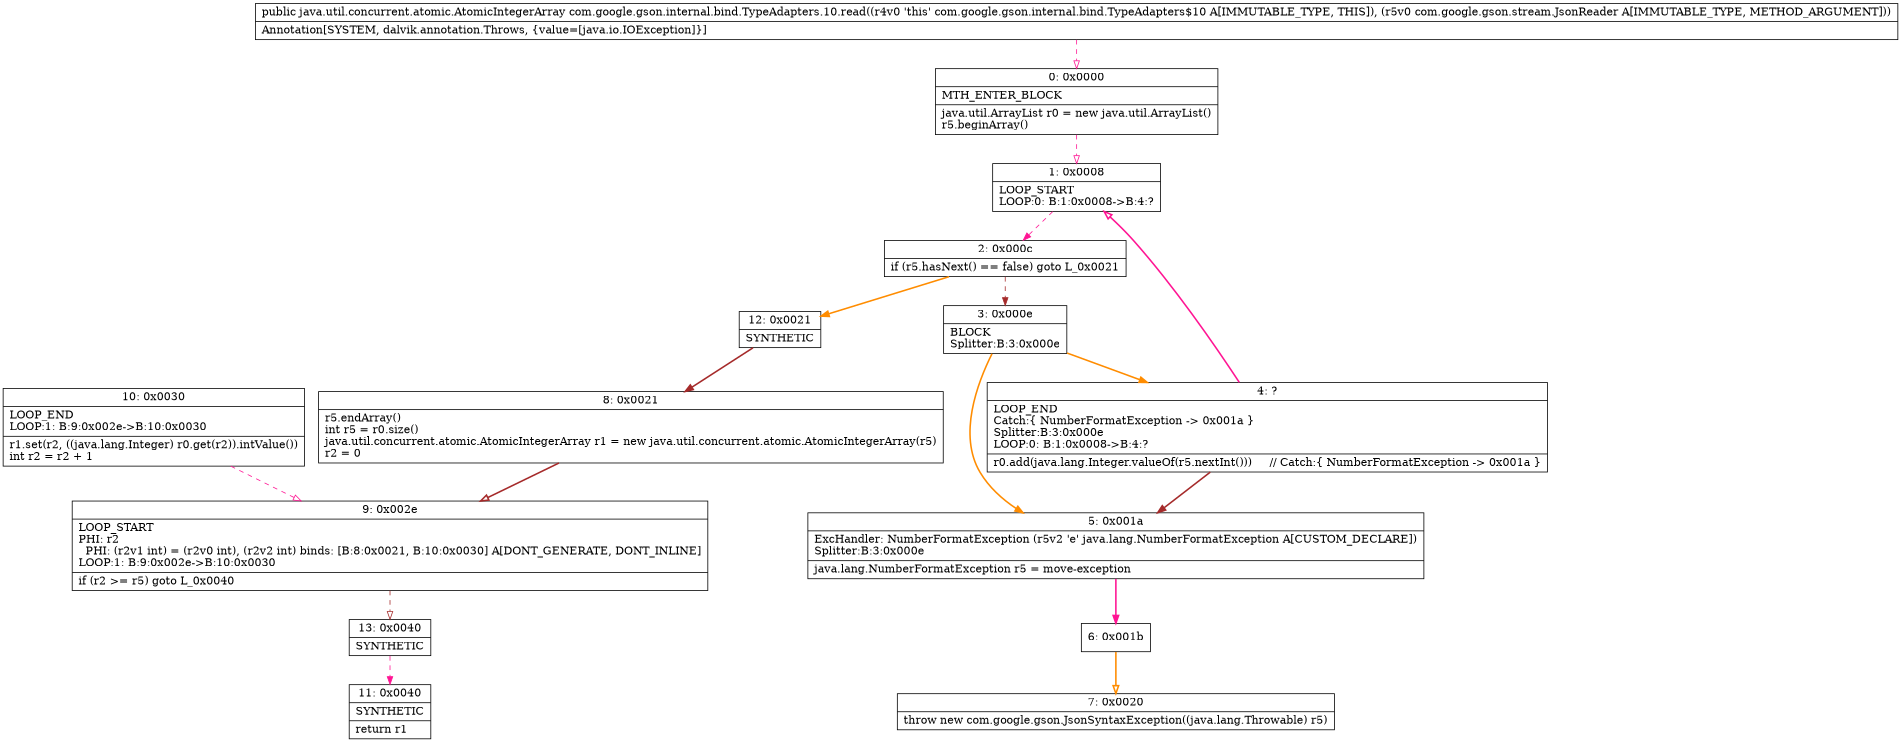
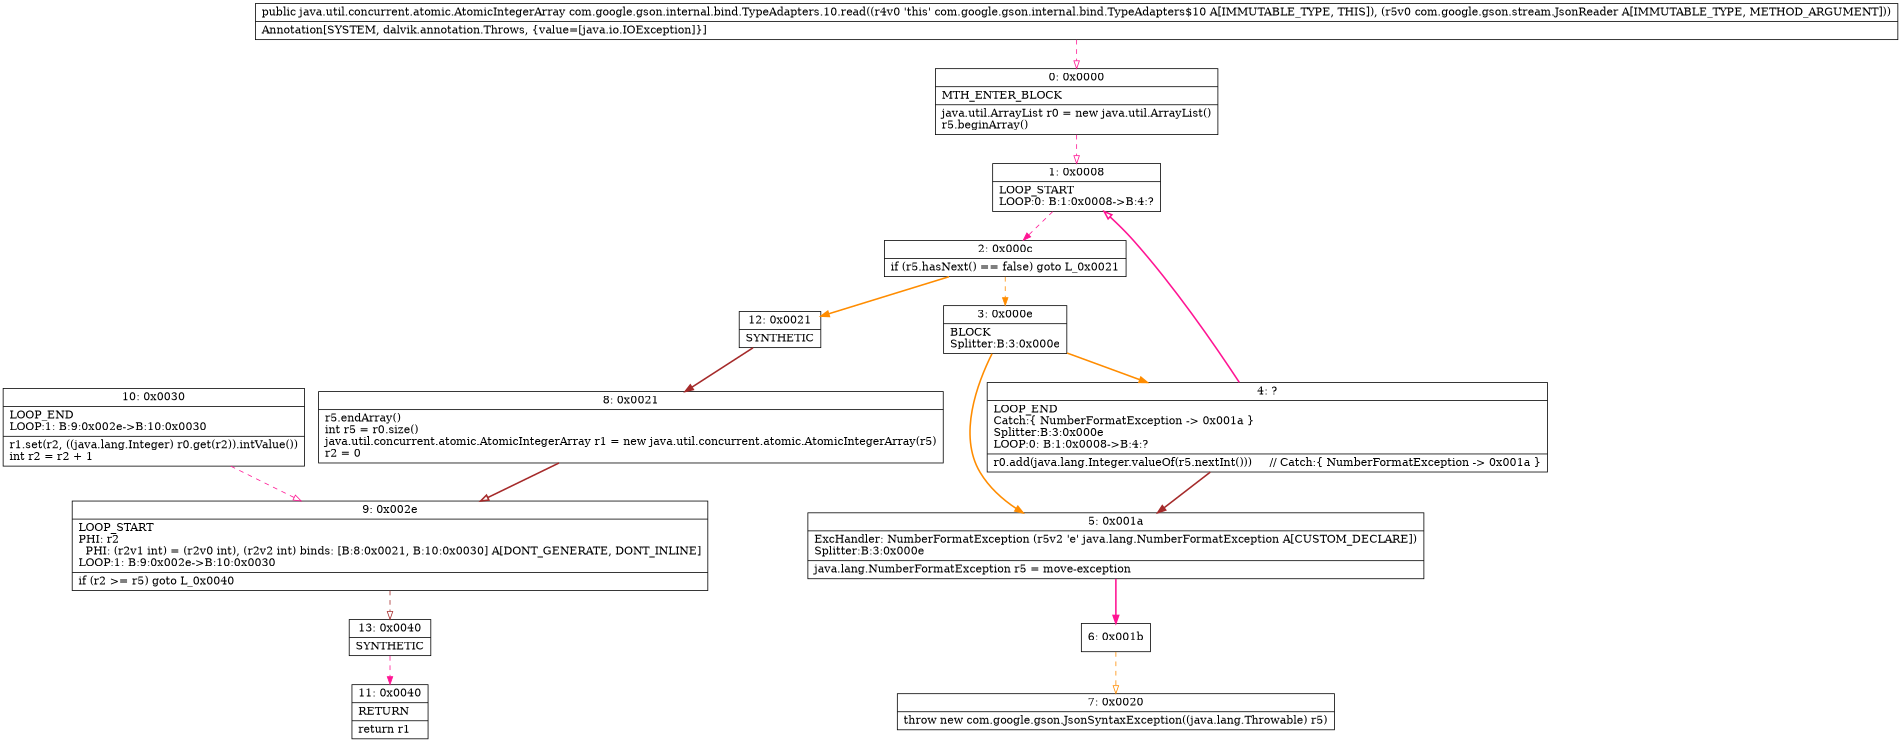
(1005, 287) -> (1005, 287)
(1116, 669) -> (1116, 669)
(390, 711) -> (384, 711)
